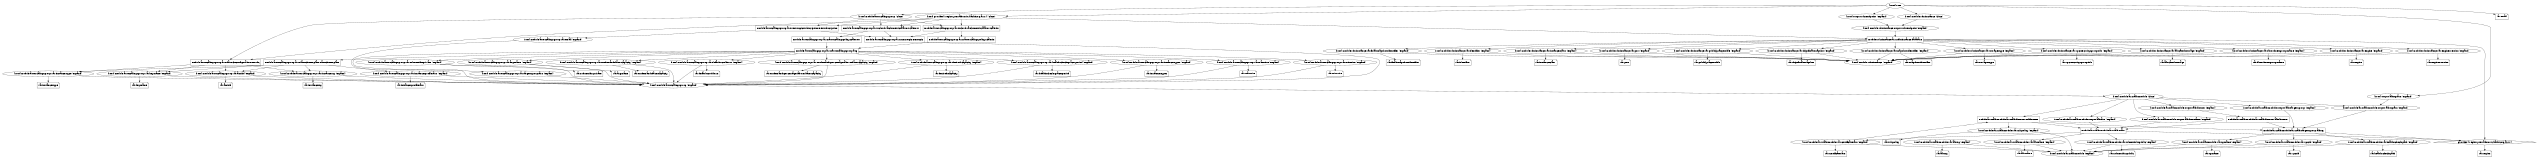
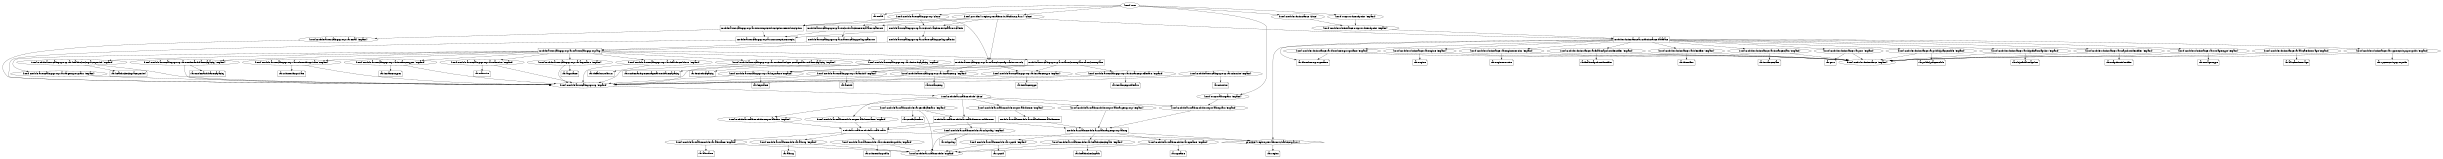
(2032, 44) -> (1437, 42)
(1082, 54) -> none
(1974, 136) -> (826, 137)
